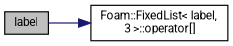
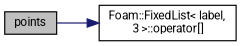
(27, 23) -> (31, 23)
